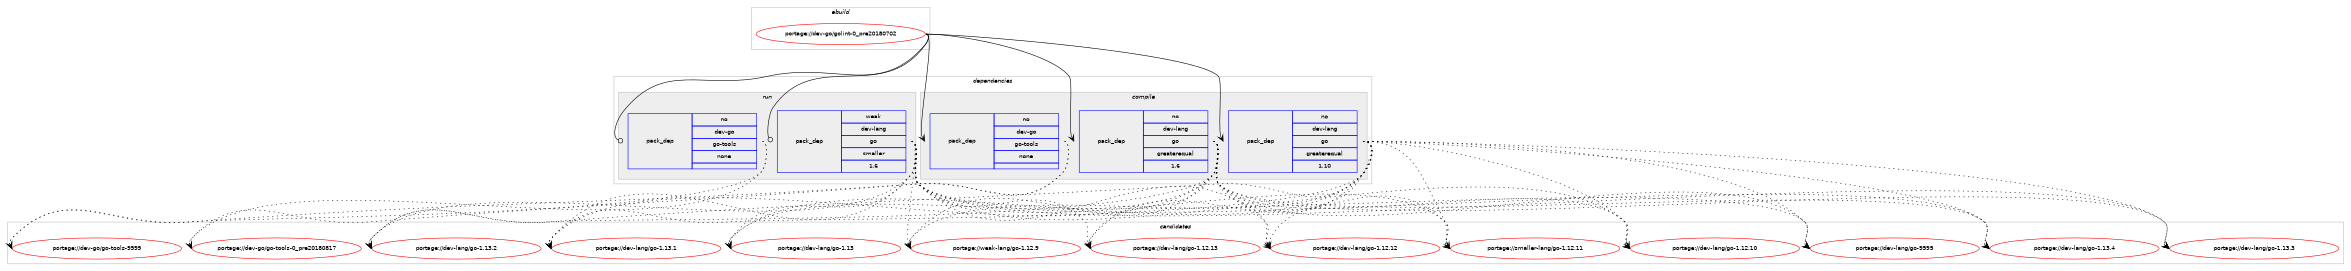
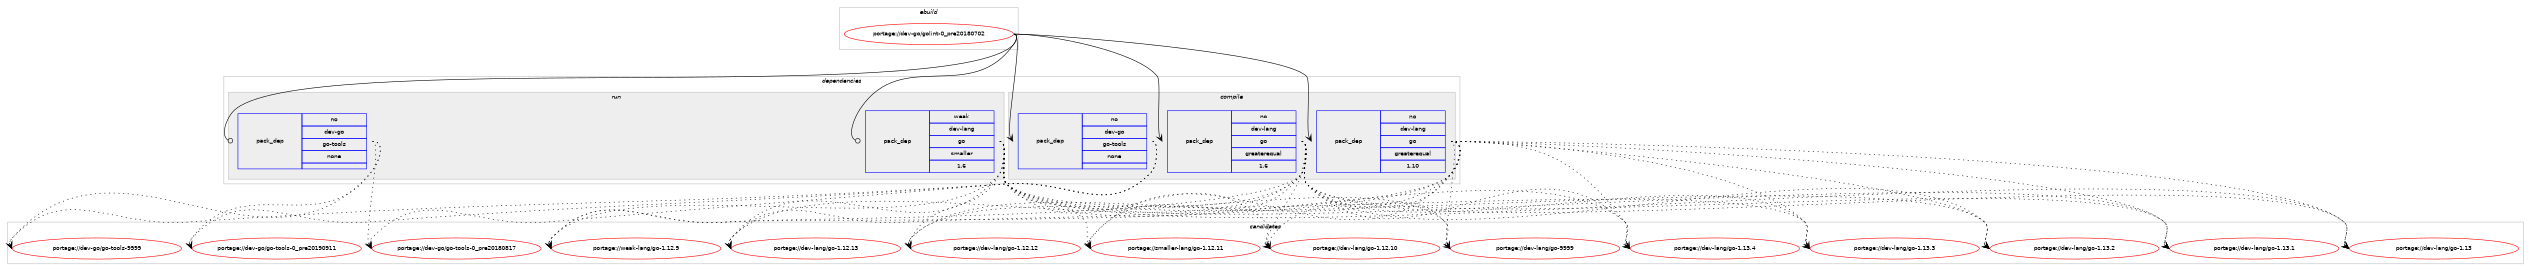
none -> (277, 249)
